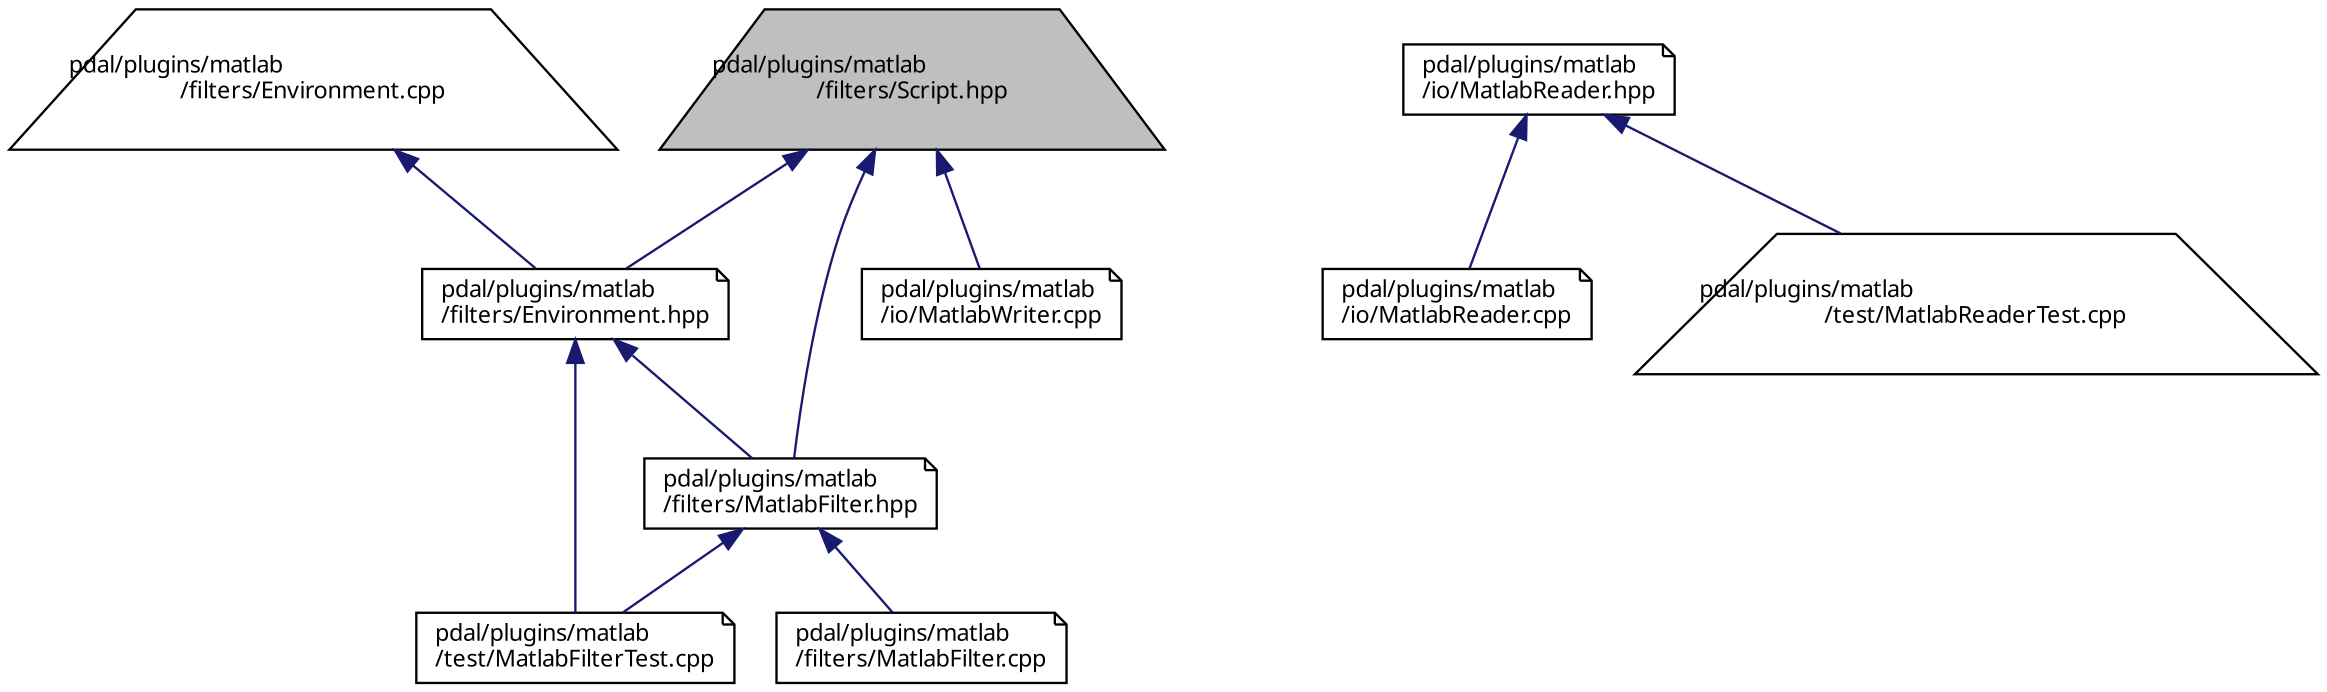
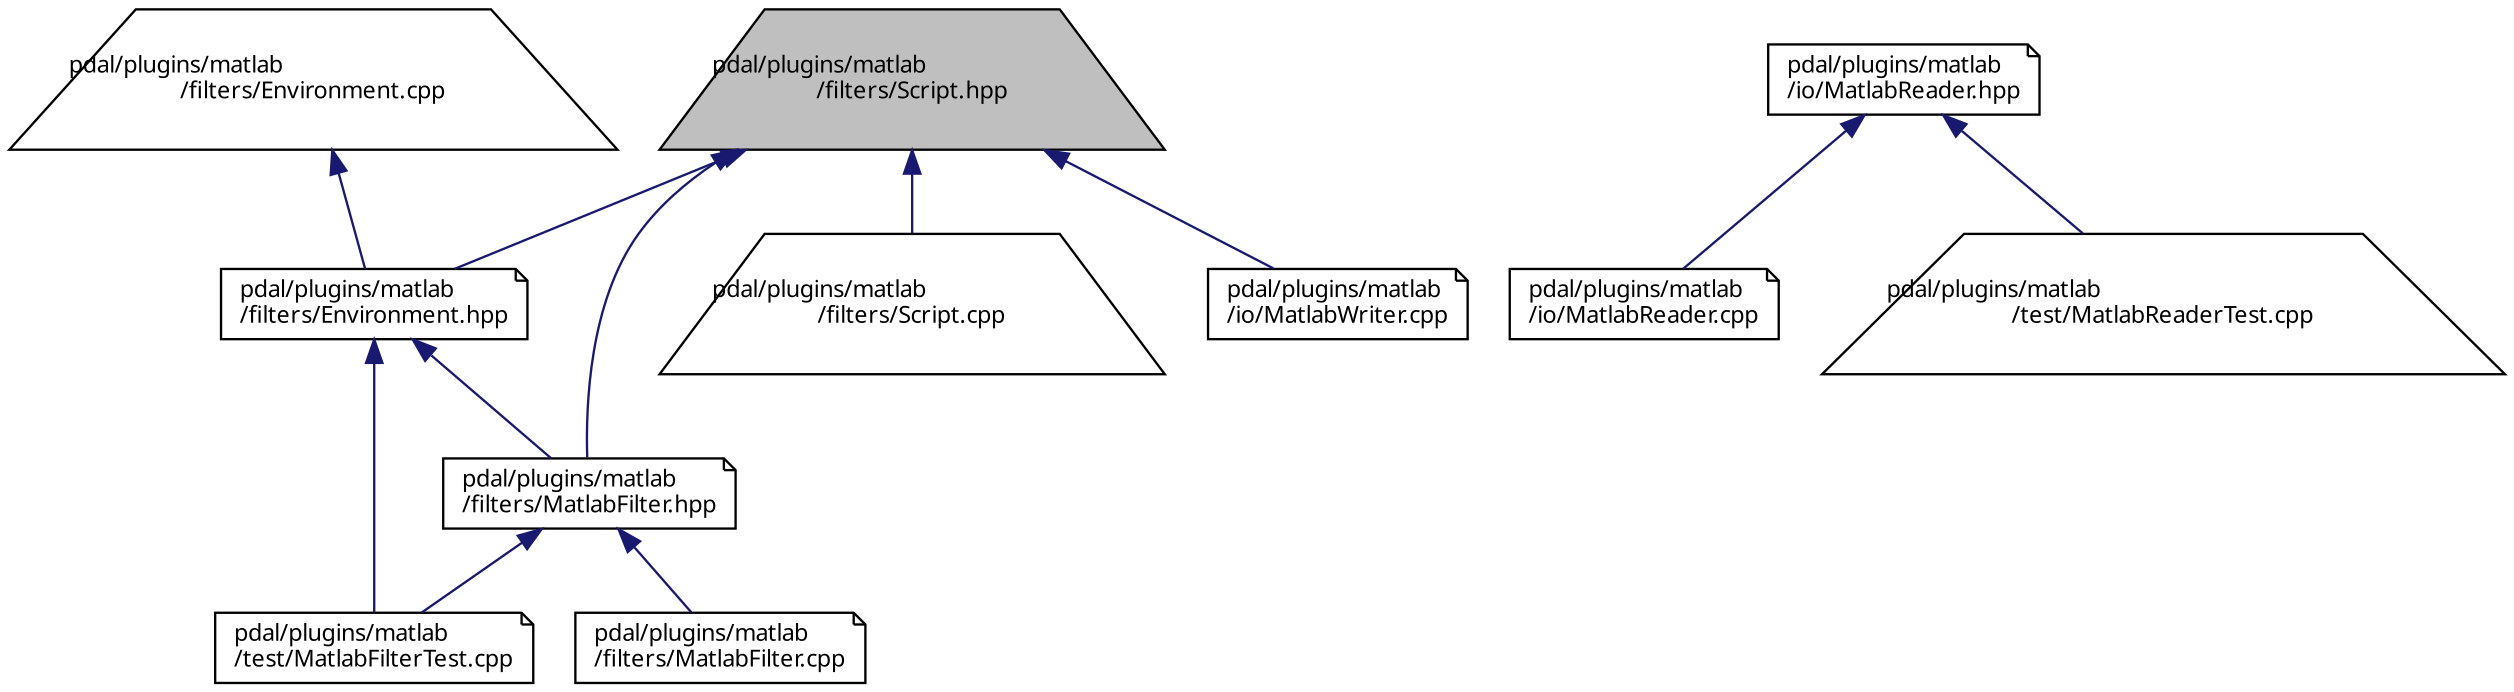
none -> (912, 304)
